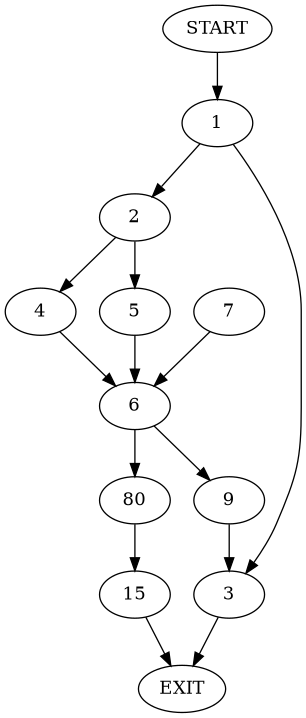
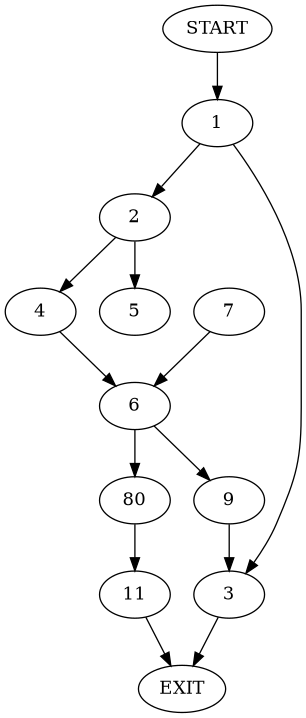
(135, 352) -> none
(135, 595) -> (135, 595)
